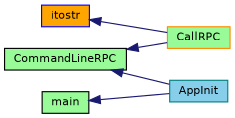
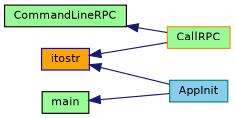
(146, 79) -> (135, 76)
